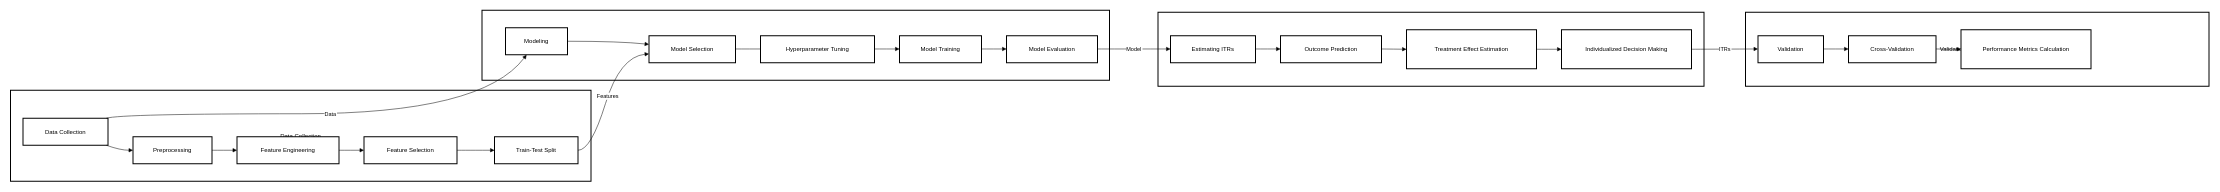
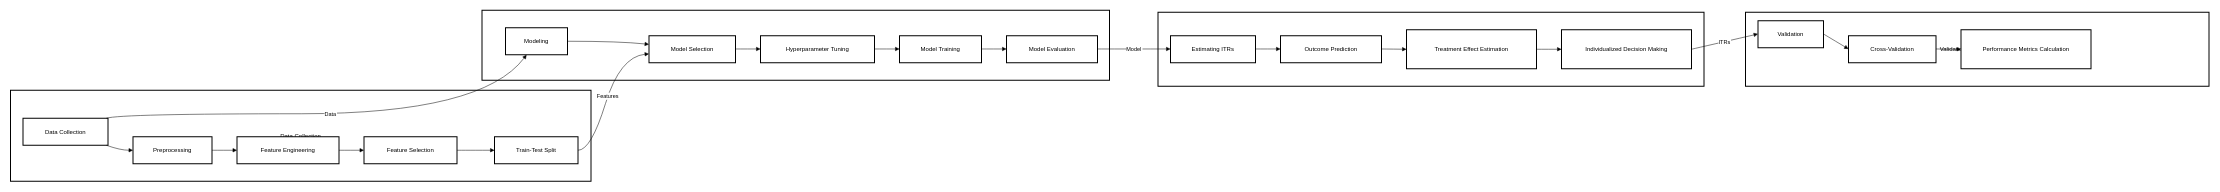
(757, 49) -> (755, 49)
(1791, 49) -> (1791, 34)
